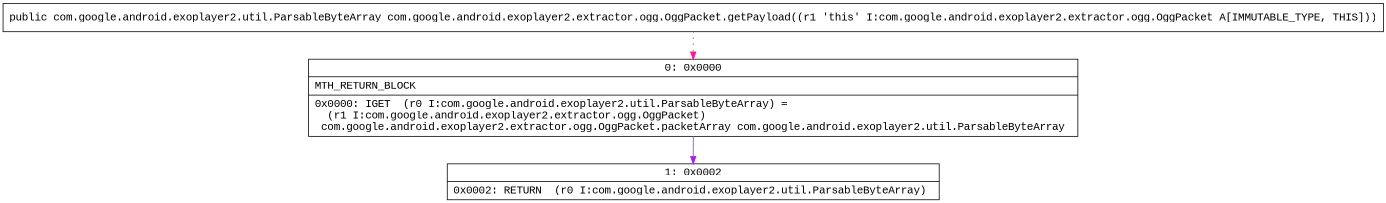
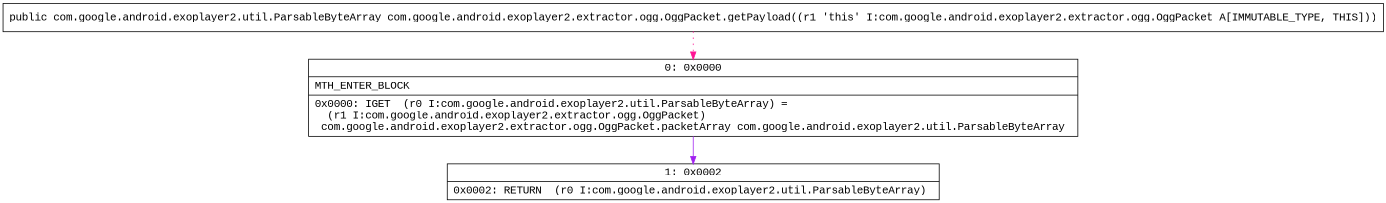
(366, 86) -> (362, 86)
